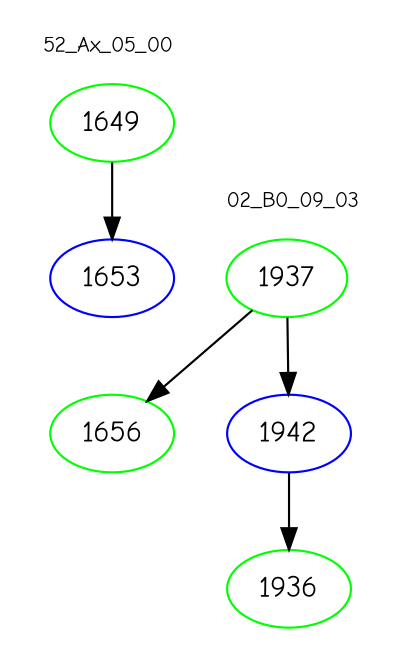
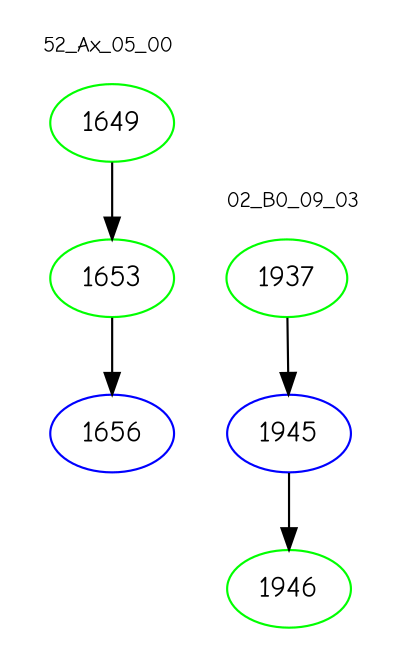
(112, 278) -> (112, 278)
(224, 335) -> (112, 345)
(112, 434) -> (112, 434)
(289, 434) -> (289, 434)
(289, 589) -> (289, 589)
